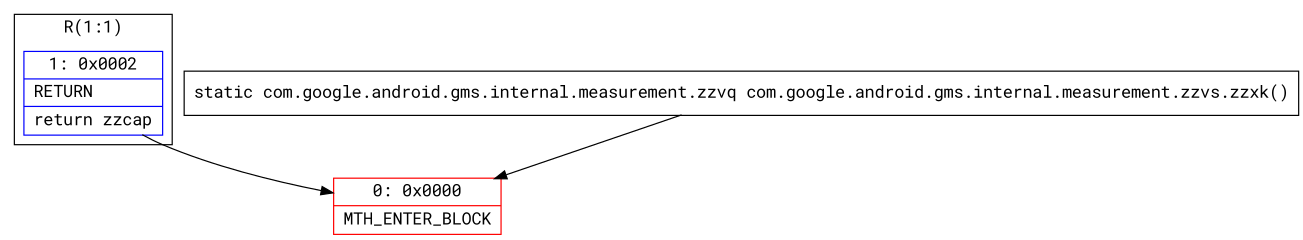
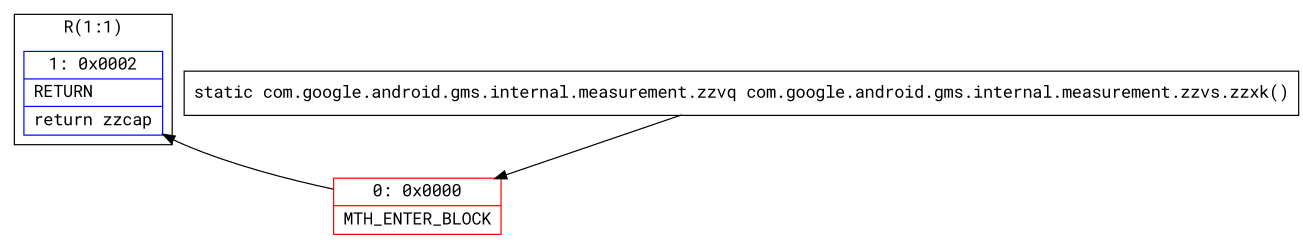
(230, 168) -> (252, 169)
